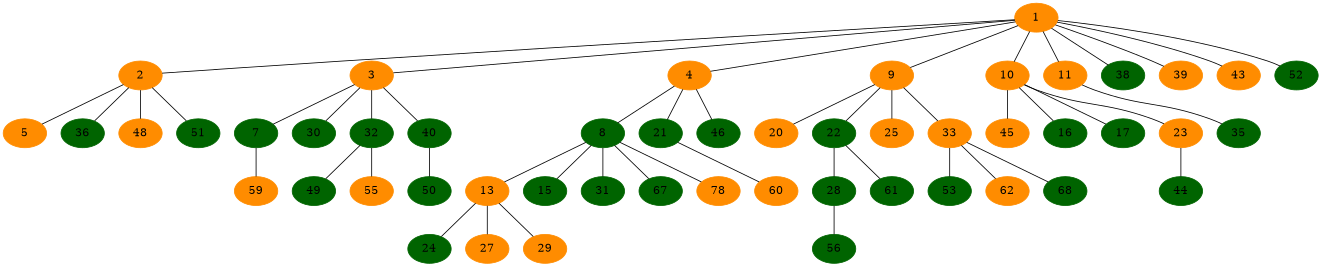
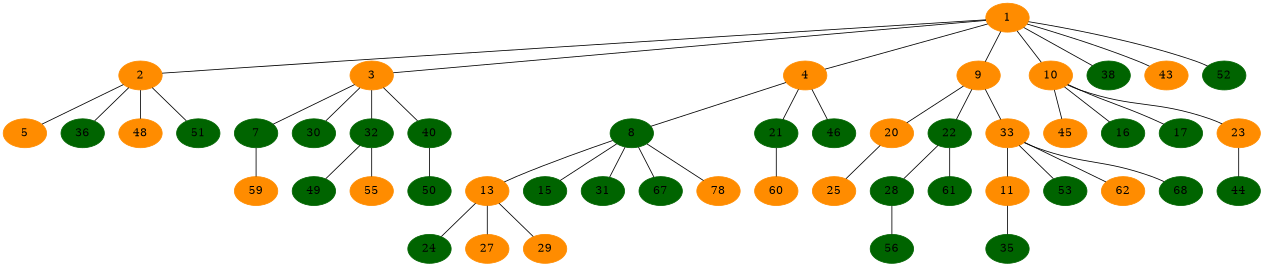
(1051, 47) -> (1007, 162)
(1181, 75) -> none
(892, 104) -> (863, 162)
